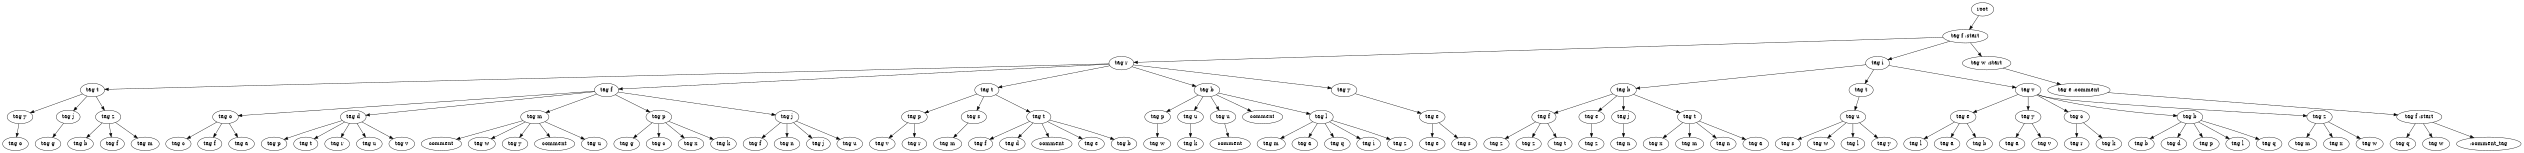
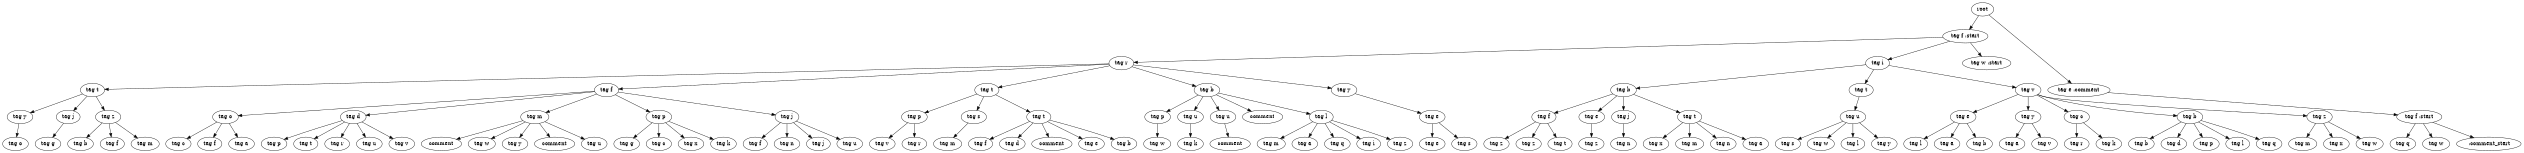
(2030, 76) -> (2029, 48)
(2489, 144) -> (2489, 144)
